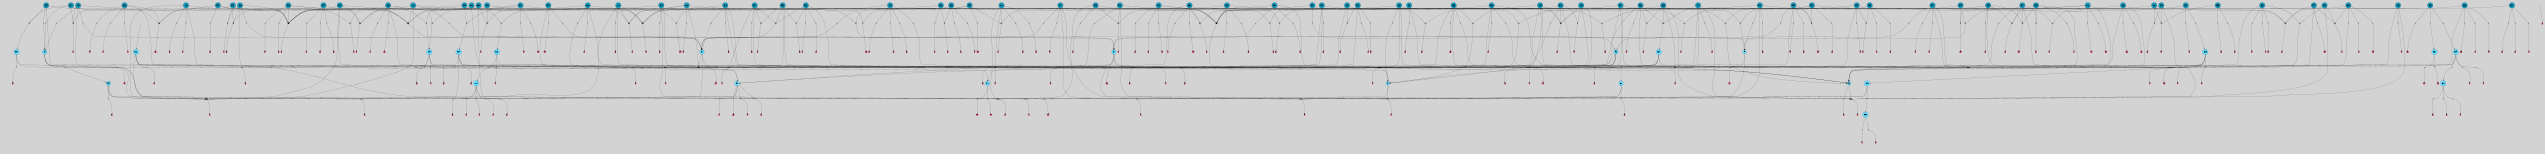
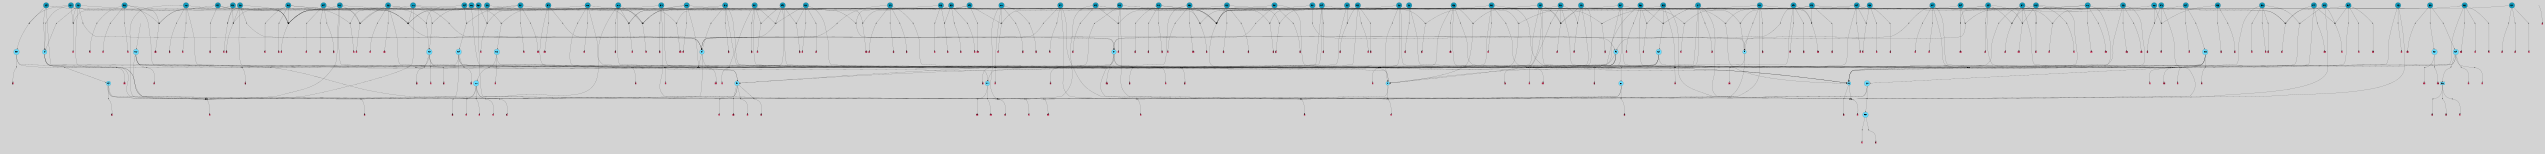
(2443, 83) -> (2443, 83)
